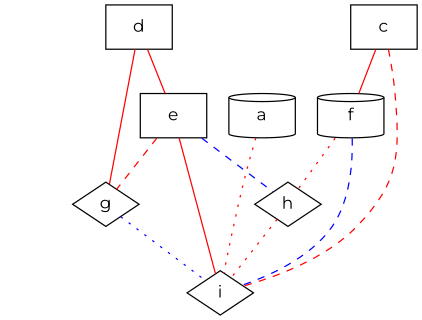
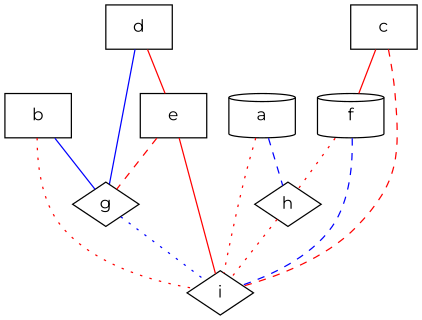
none -> (38, 116)
(122, 117) -> (122, 117)
(237, 165) -> (276, 162)
